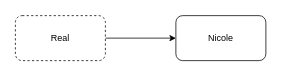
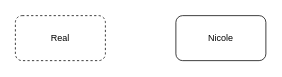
(169, 38) -> none
